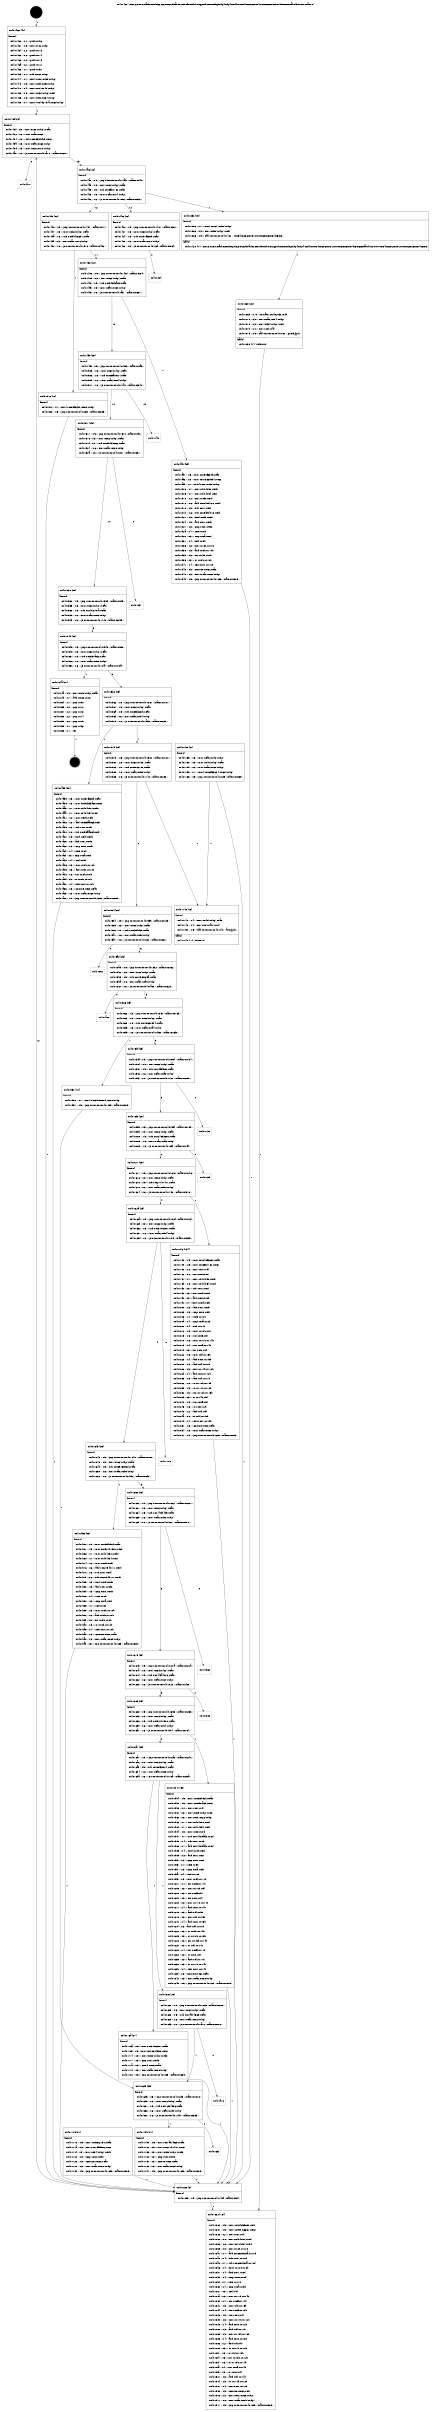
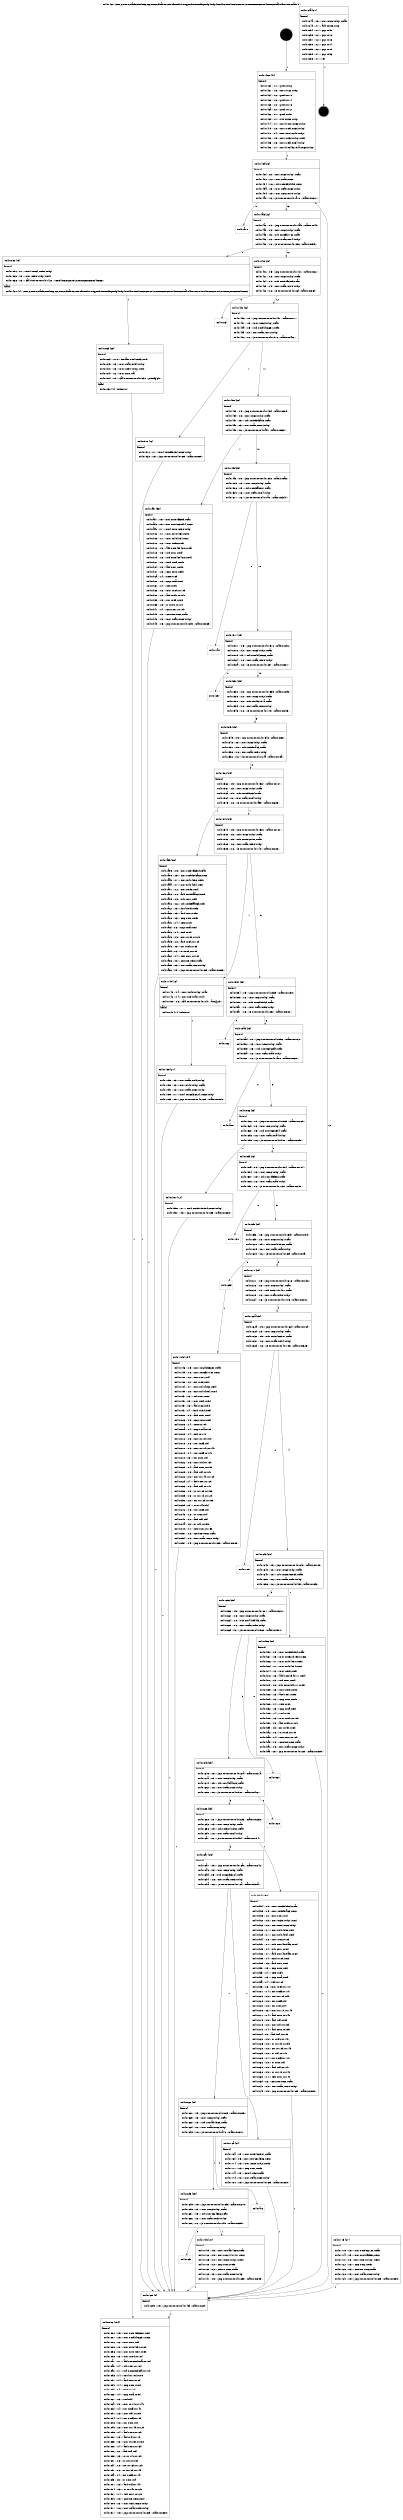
(93, 207) -> (276, 299)
(144, 404) -> (251, 566)
(85, 674) -> none
(208, 843) -> (191, 1040)
(202, 1219) -> (222, 1320)
(60, 1612) -> (169, 1751)
